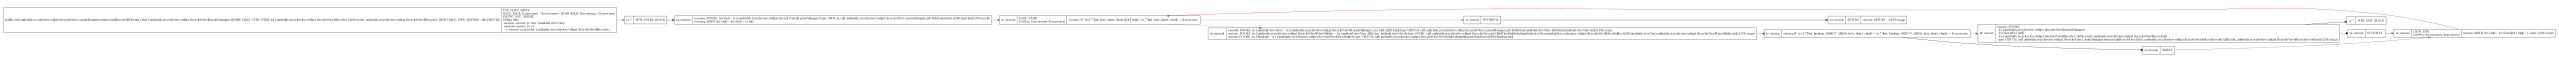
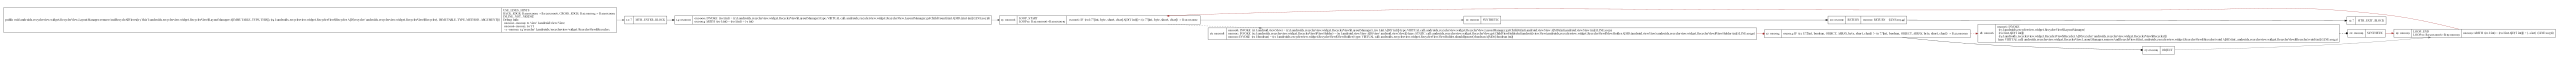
(2325, 23) -> (2126, 20)
